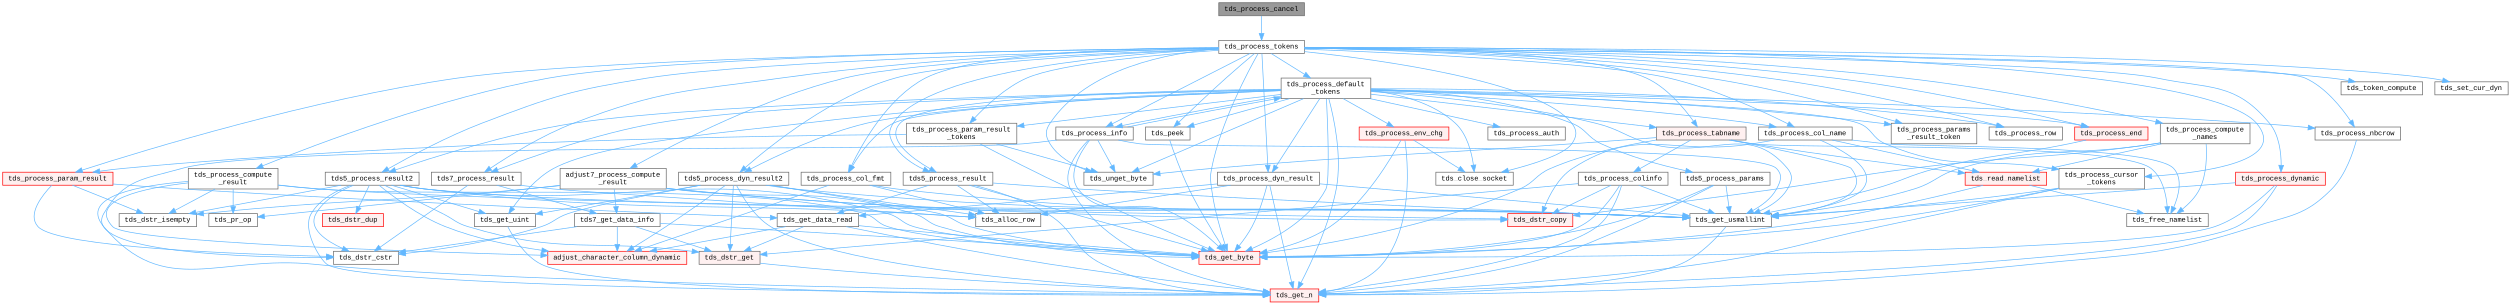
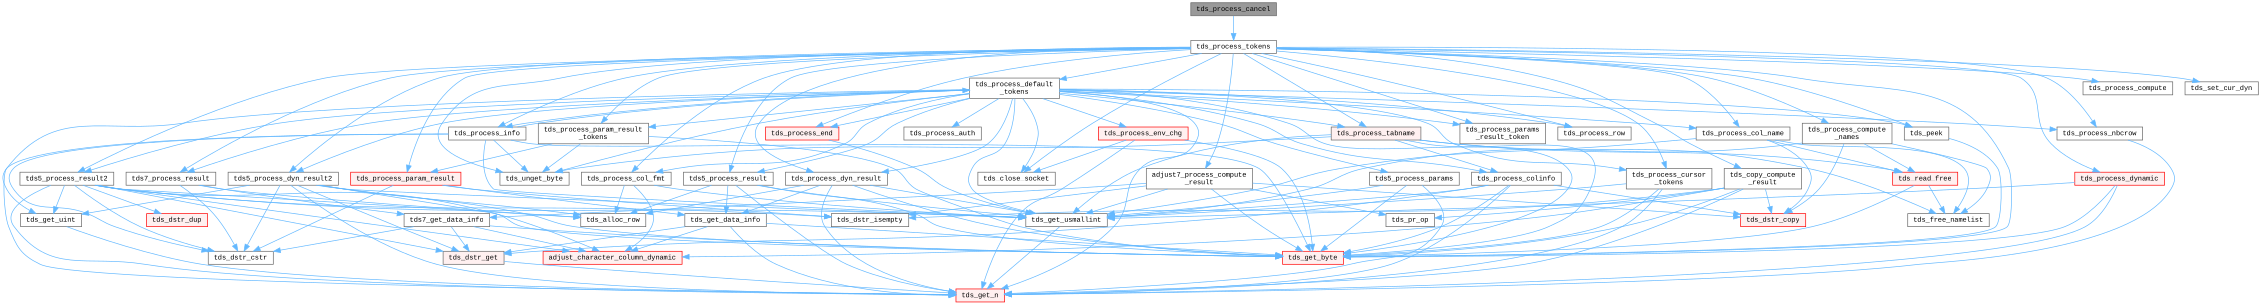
(2382, 88) -> (2128, 88)
none -> (1271, 129)
(233, 179) -> (1763, 179)
(2006, 179) -> (1925, 179)
(818, 220) -> (726, 220)
